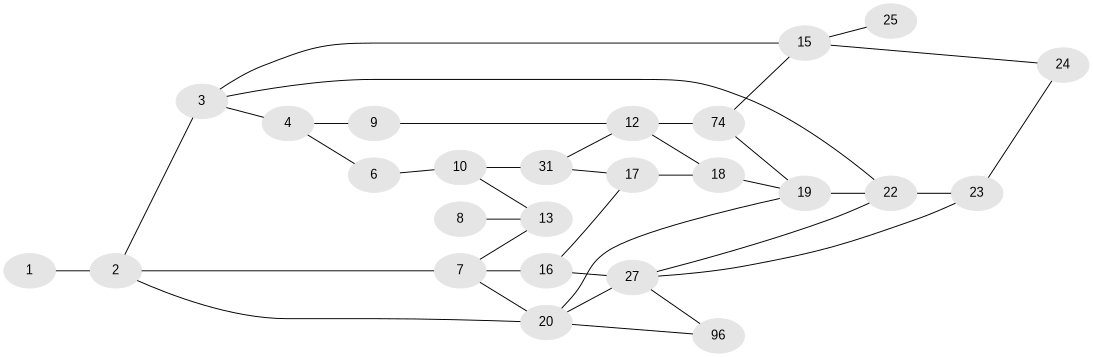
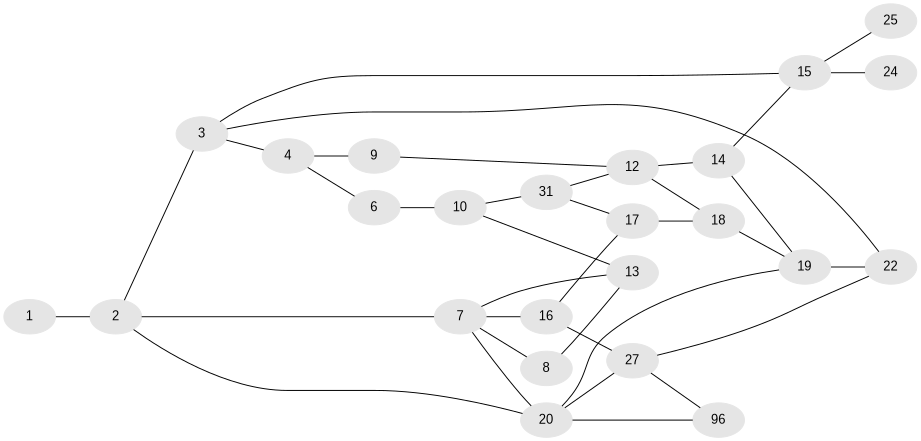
(719, 123) -> (719, 161)
(977, 193) -> none
none -> (503, 343)
